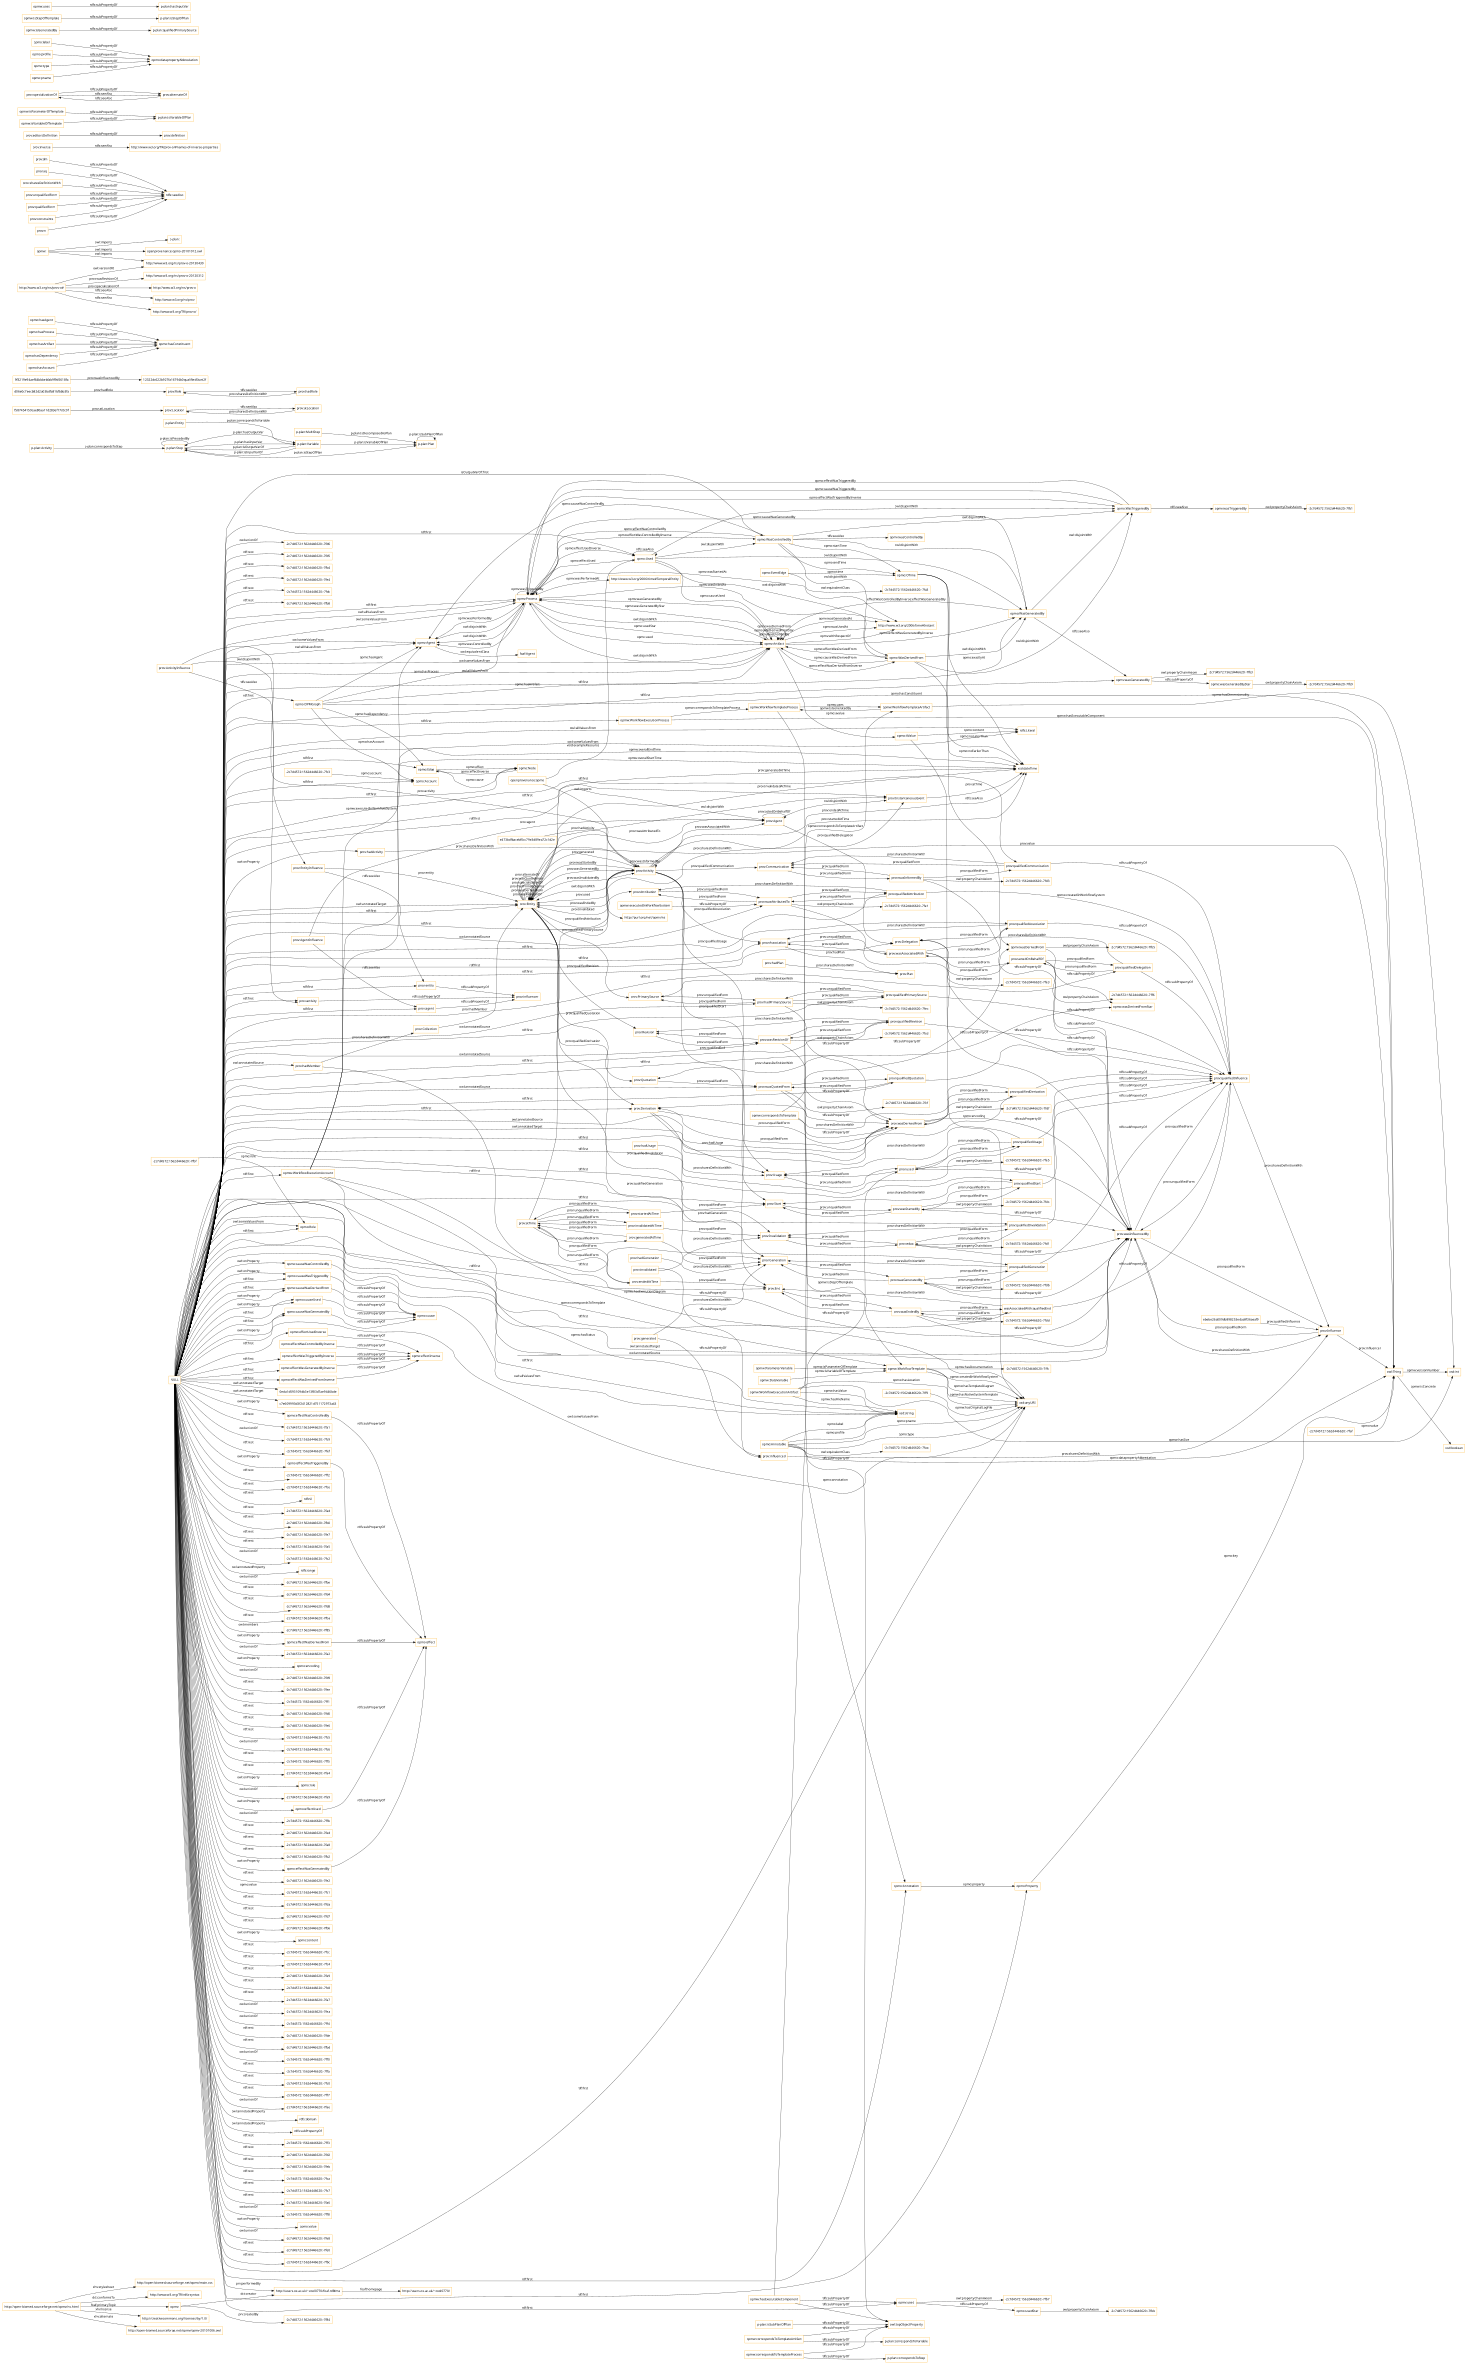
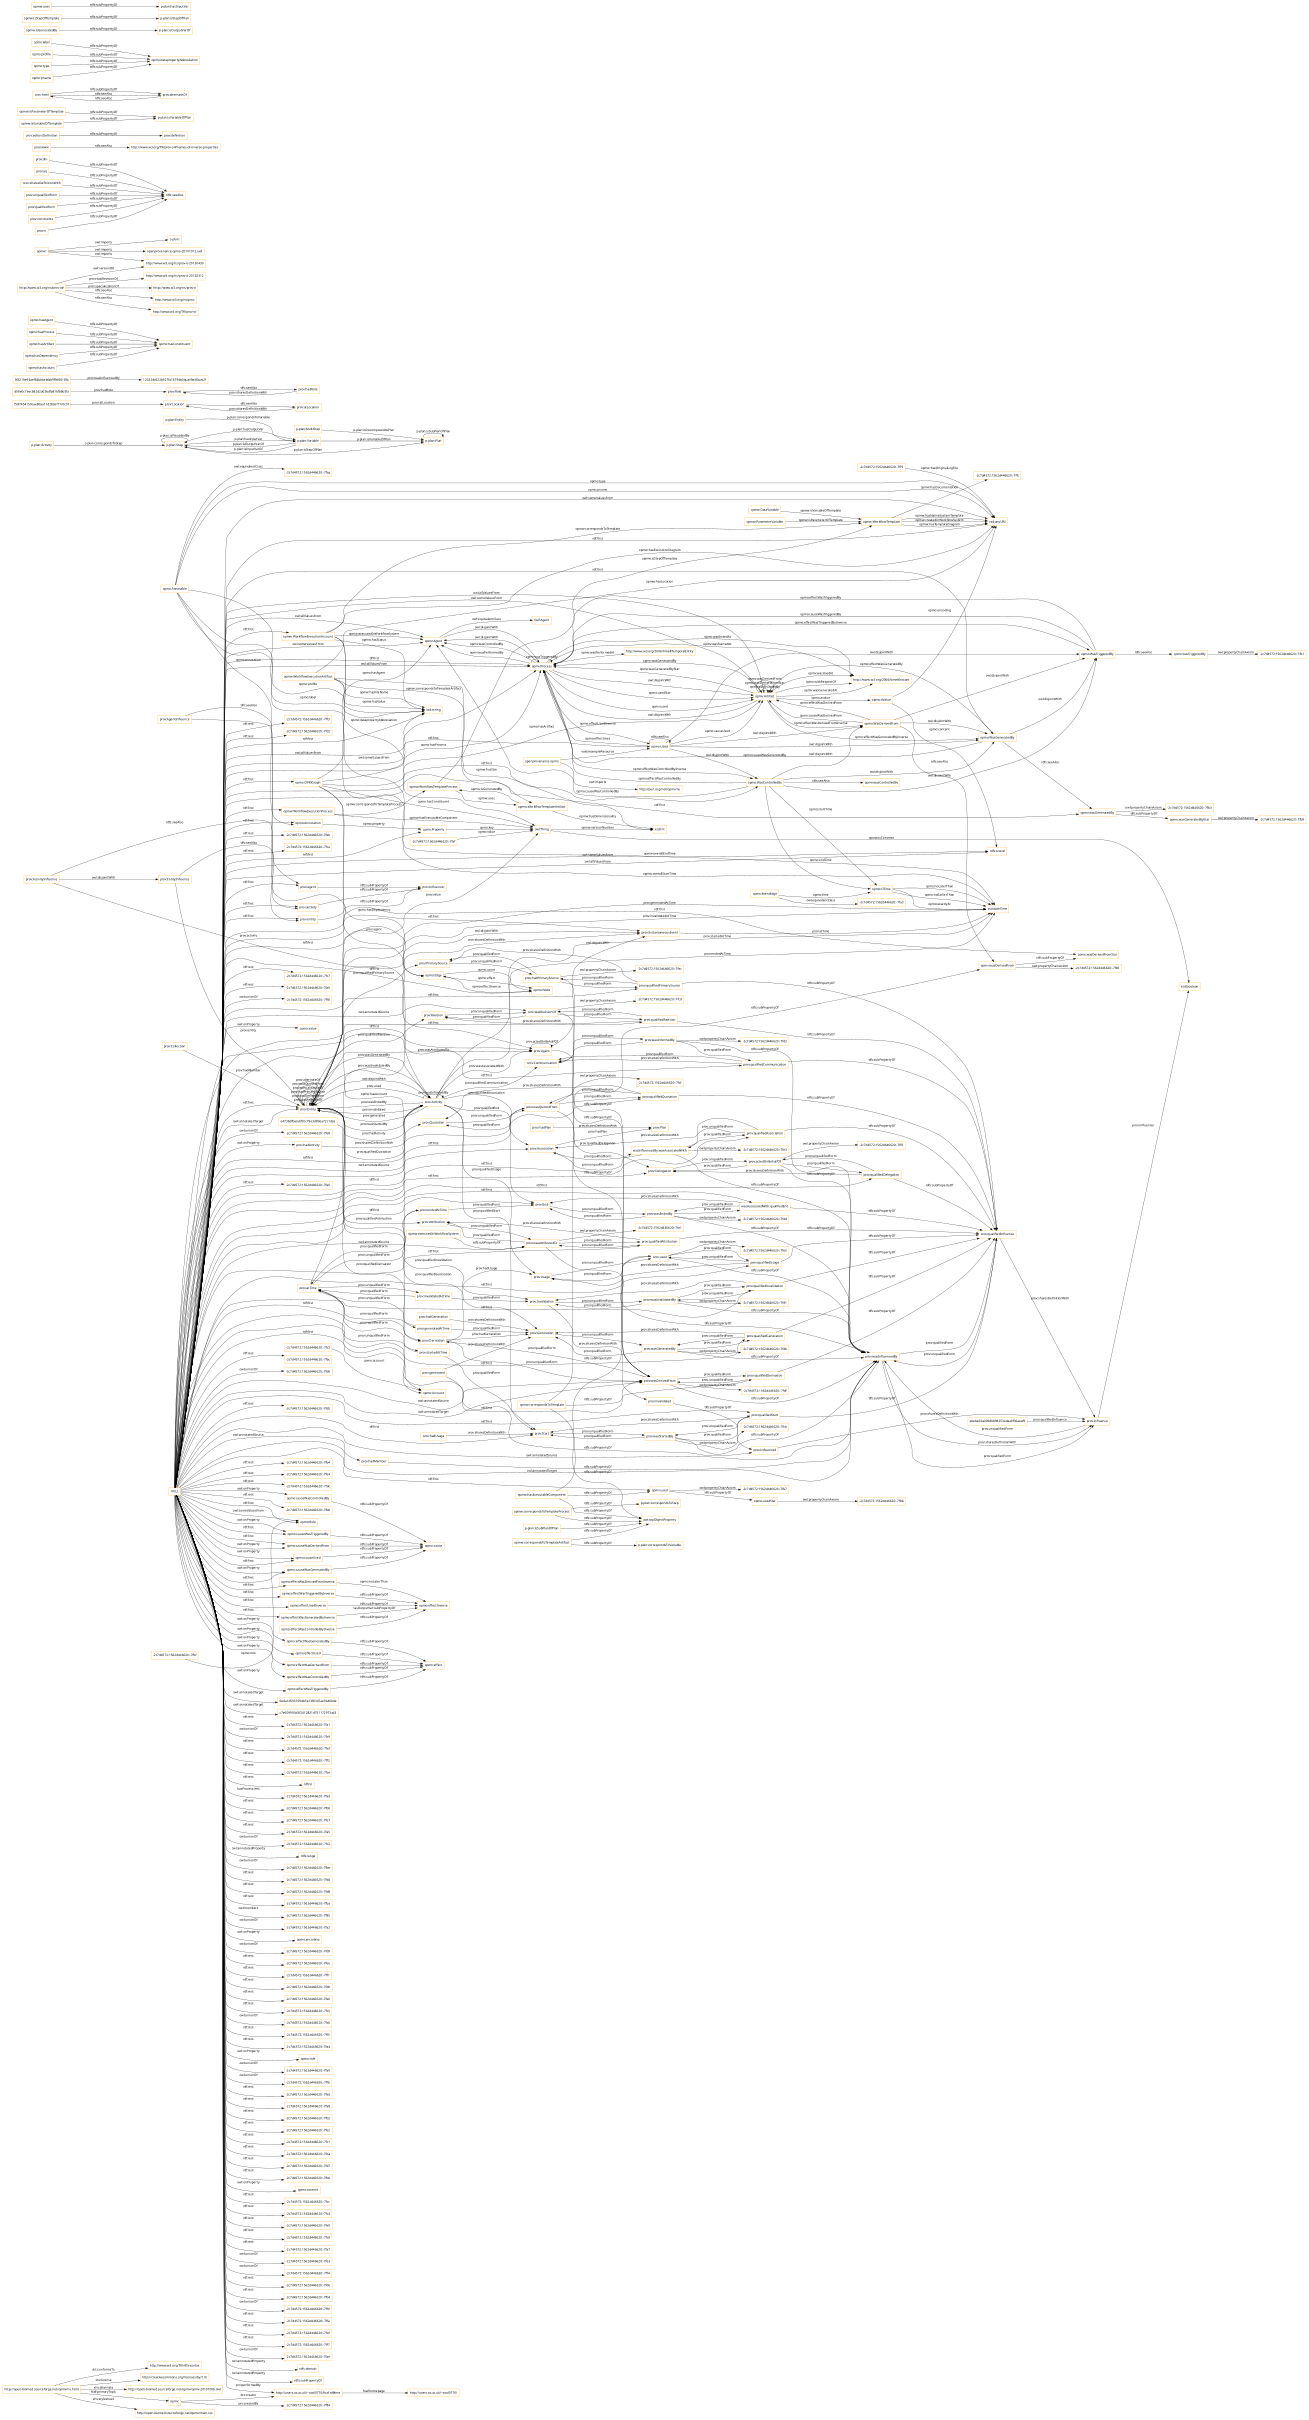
(175, 30) -> (175, 30)
(42, 95) -> (42, 95)
(42, 148) -> (42, 148)
(475, 472) -> (487, 763)
(906, 599) -> (881, 664)
(1081, 895) -> (821, 1228)
(906, 954) -> (660, 1151)
(323, 1039) -> none
(366, 1048) -> none
(840, 1129) -> none
none -> (492, 1130)
(702, 1173) -> (488, 1435)
(906, 1244) -> (660, 1300)
(704, 1248) -> (603, 1347)
(1361, 1351) -> (1143, 1205)
(371, 1359) -> (374, 1608)
(371, 1368) -> (374, 1582)
(248, 1507) -> (248, 1789)
(248, 1885) -> (248, 2135)
